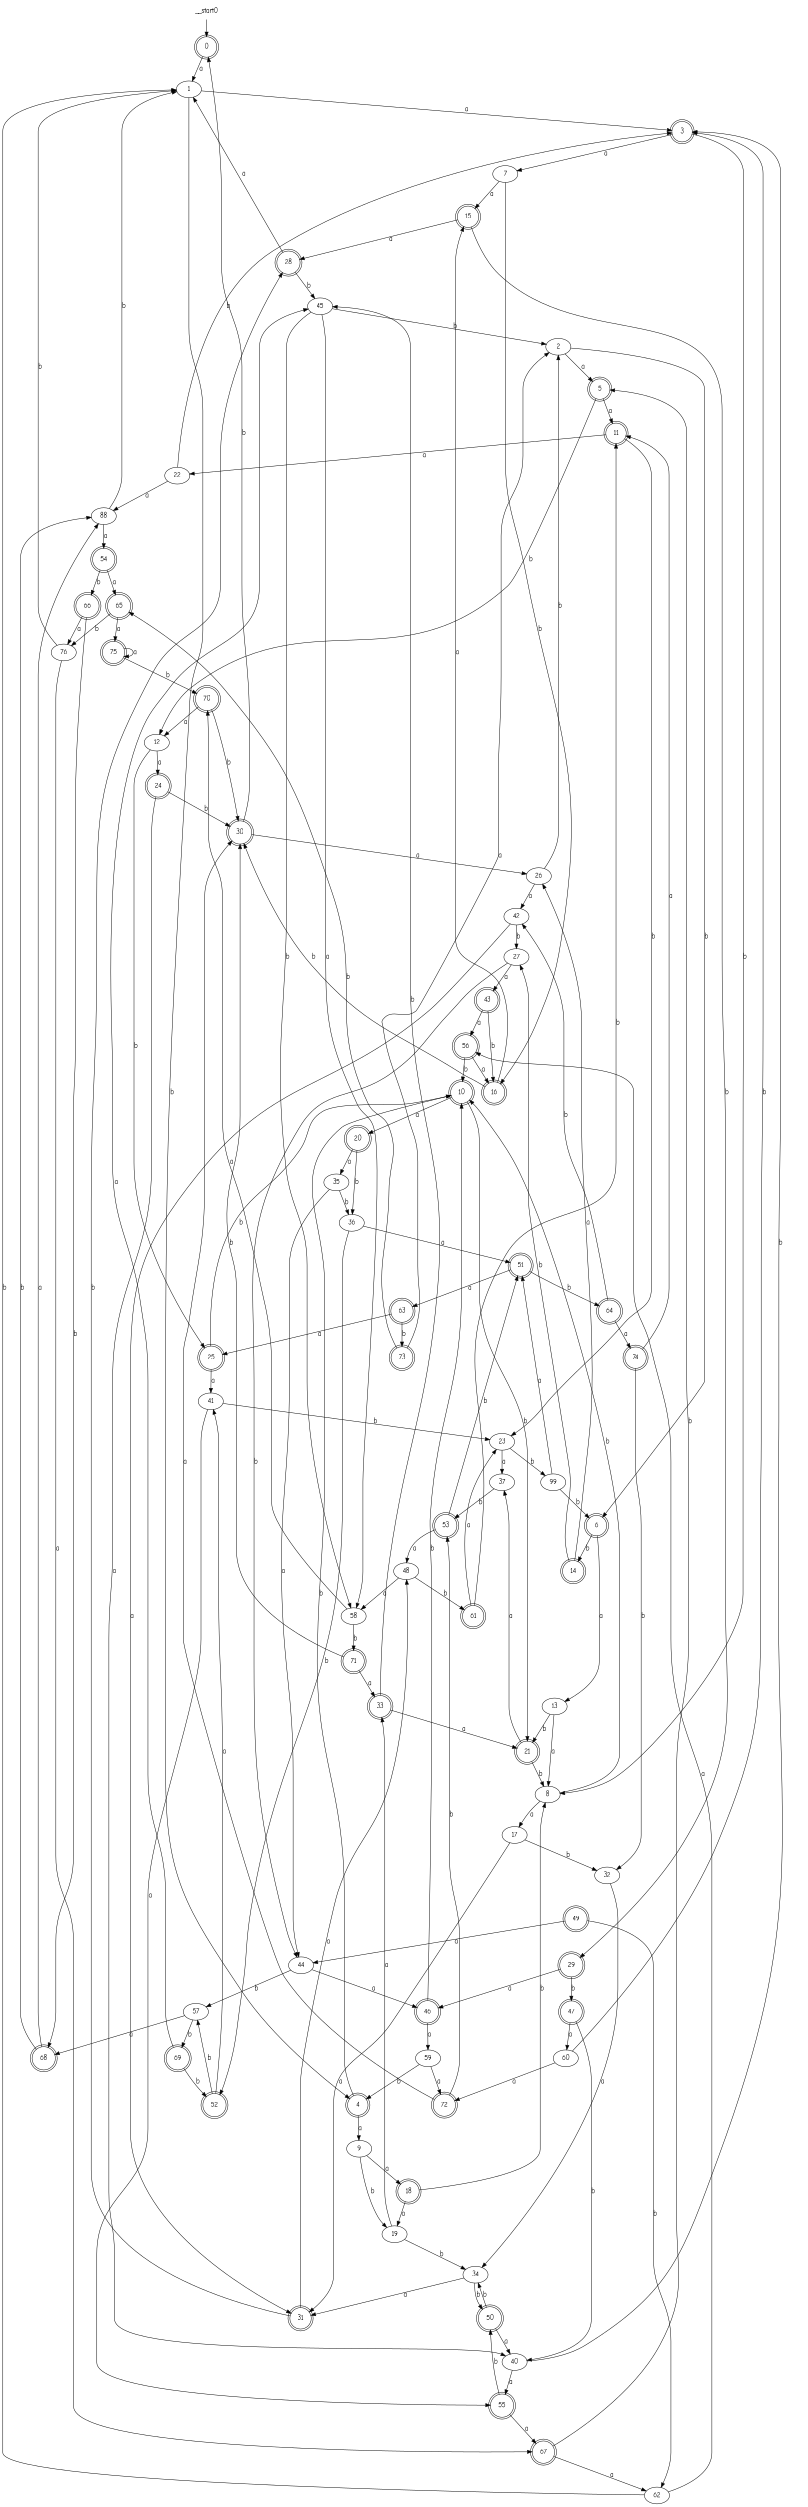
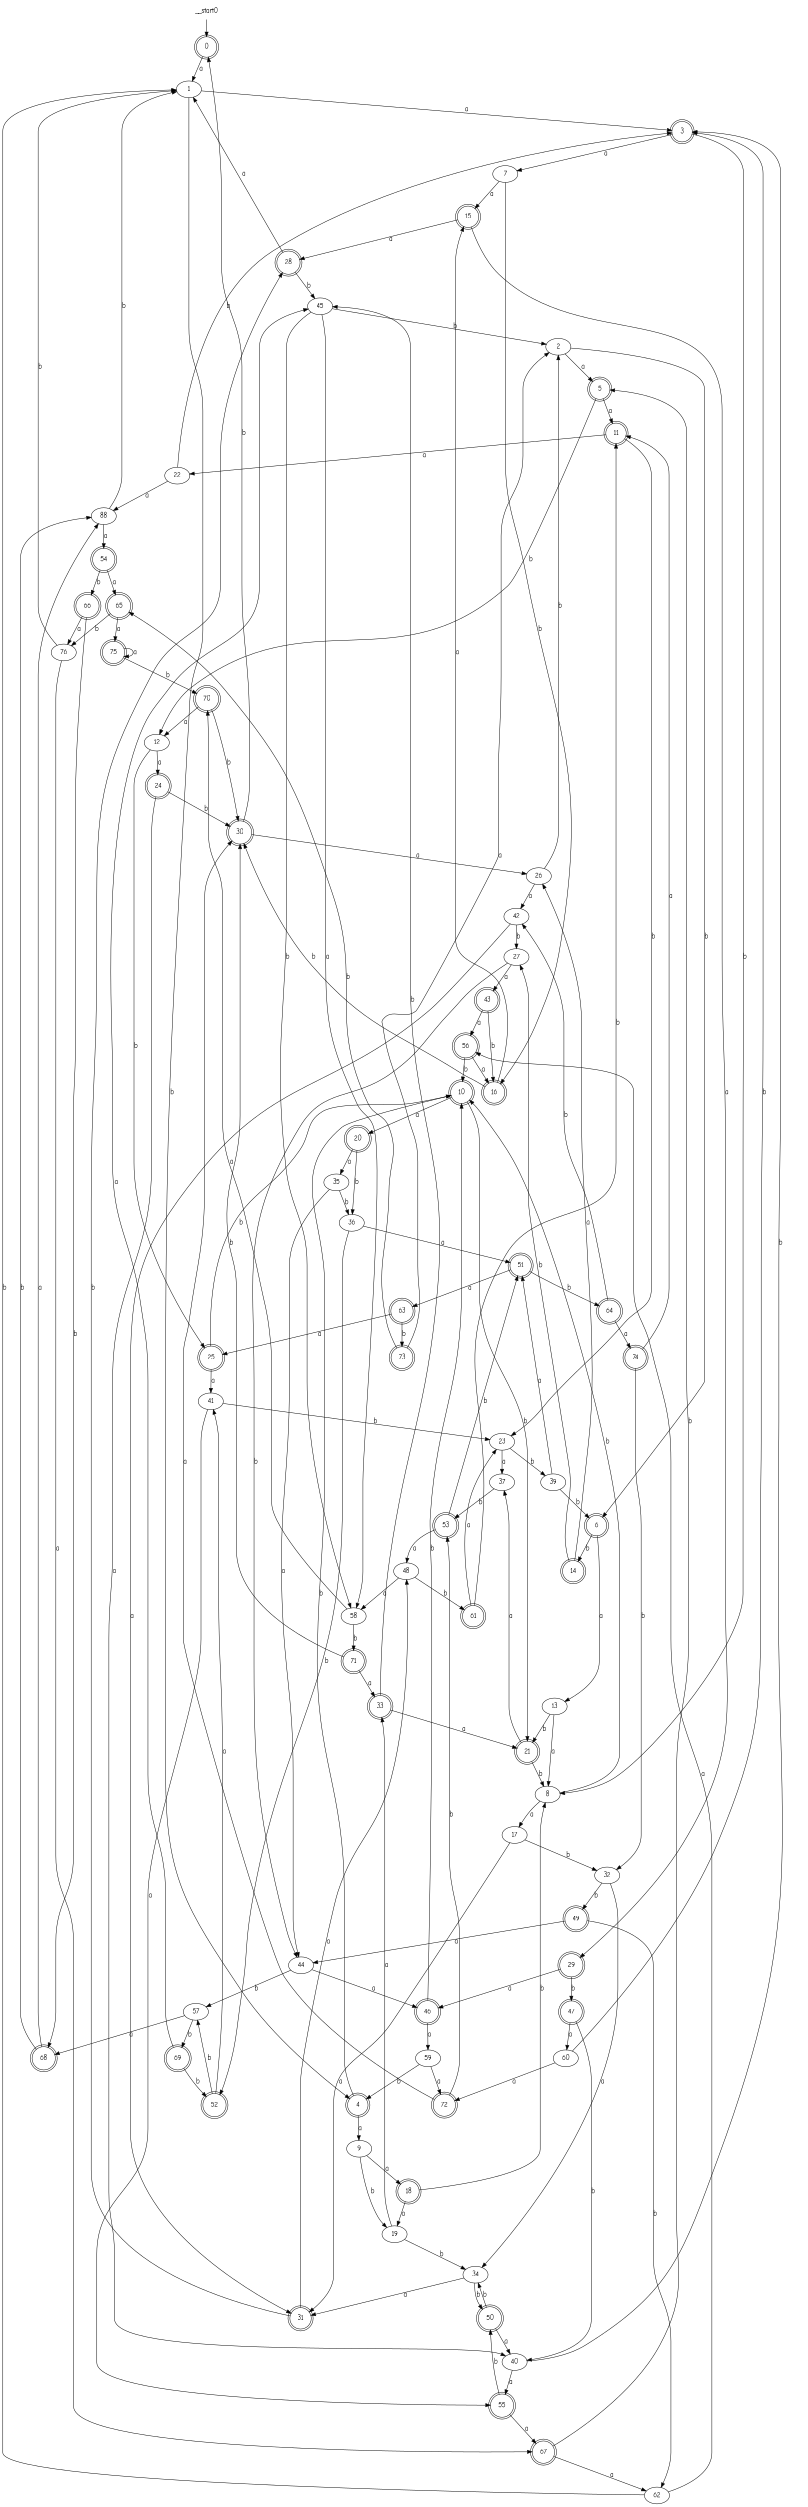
(727, 1093) -> (727, 1093)
(553, 1482) -> (553, 1482)
none -> (594, 1894)
